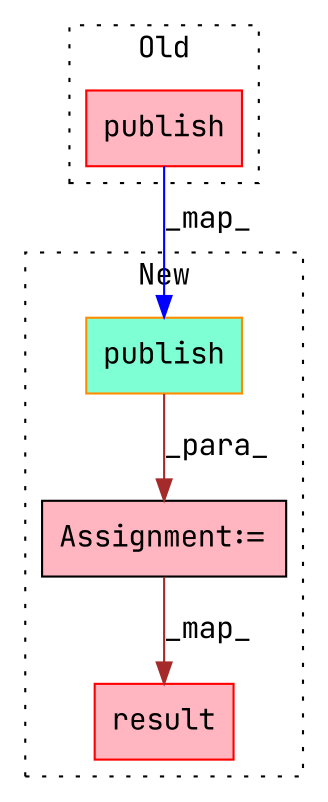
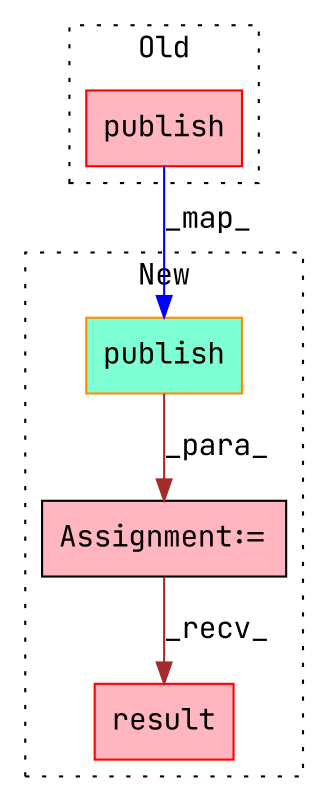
(208, 630) -> (217, 630)
